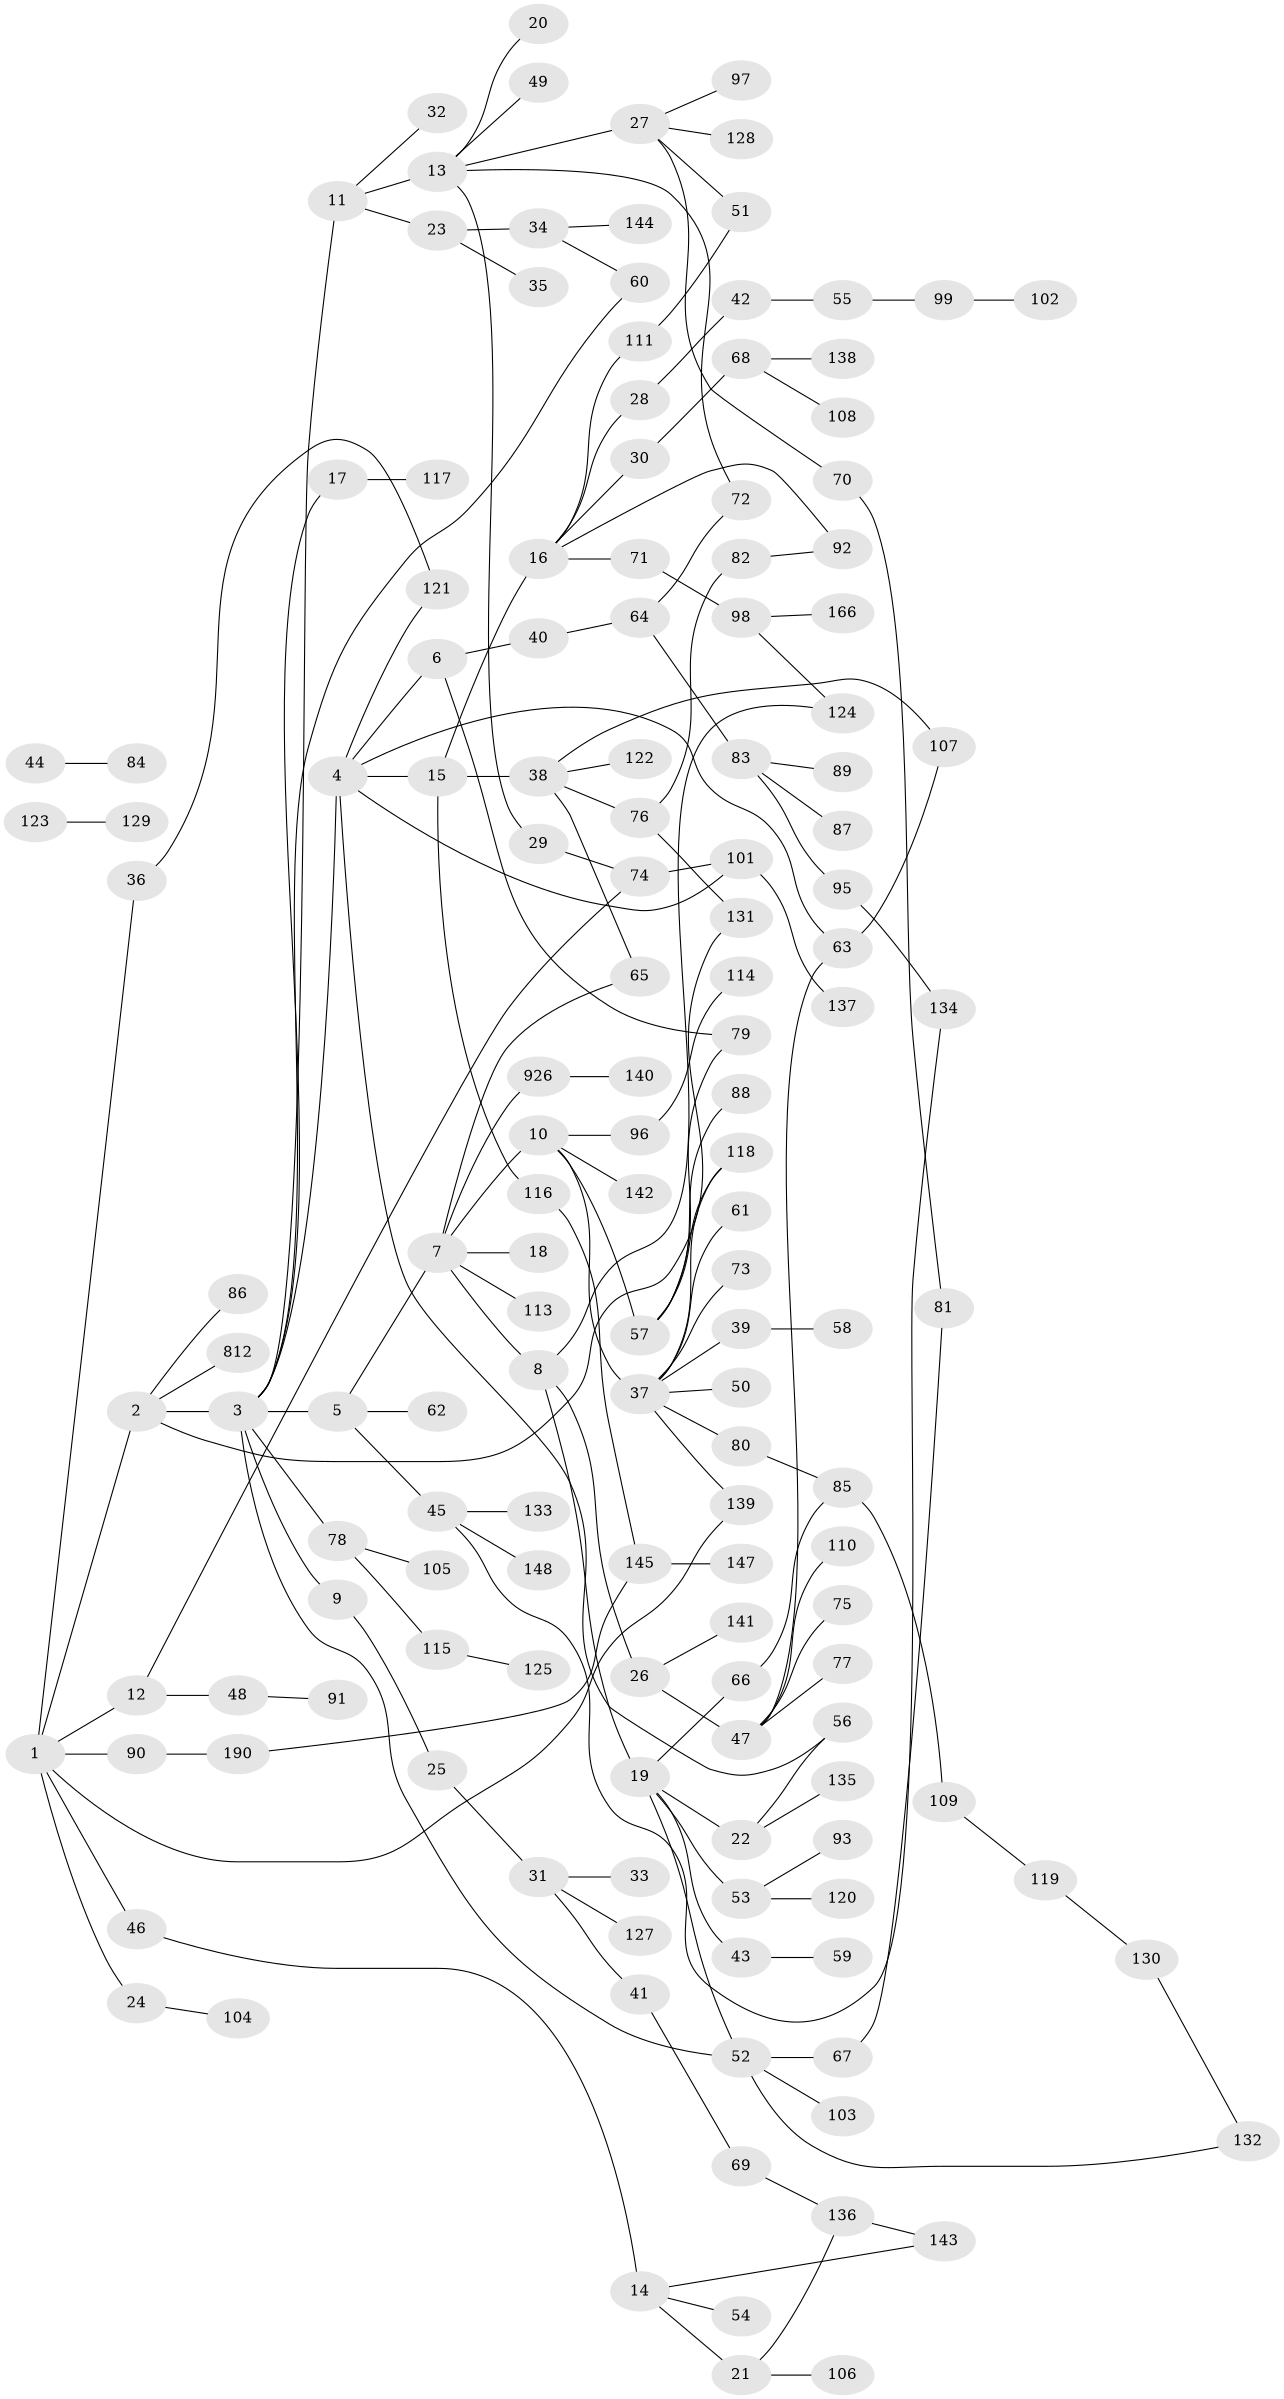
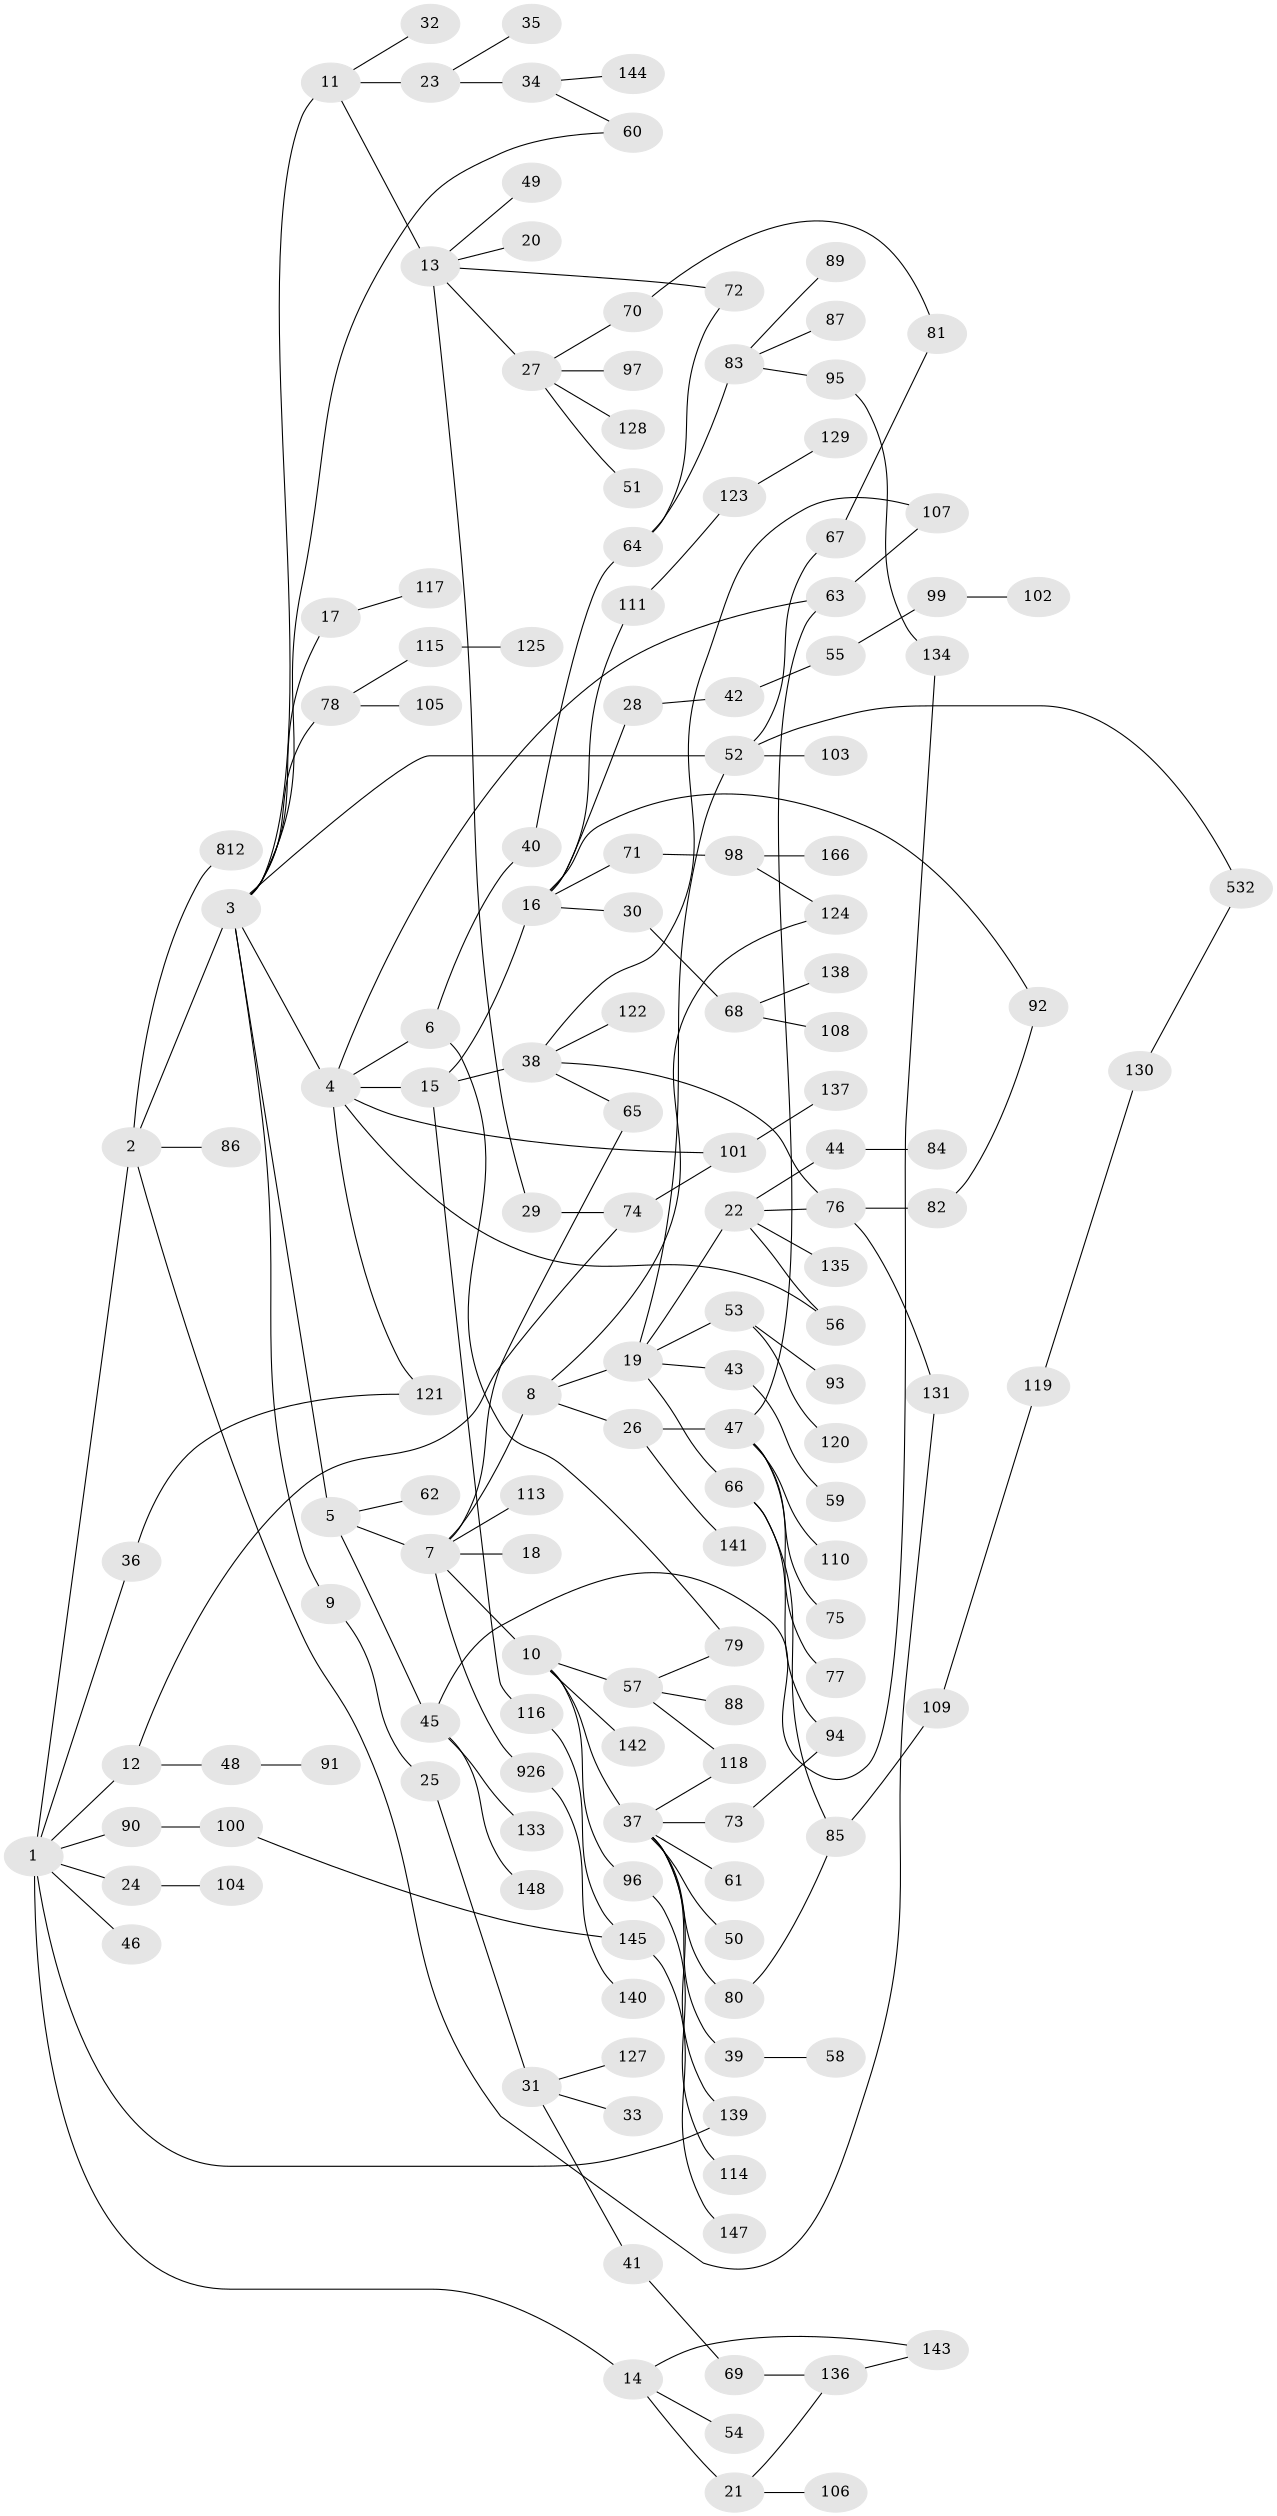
(696, 280) -> (686, 553)
none -> (784, 1181)
none -> (784, 1210)
none -> (836, 1737)
(238, 1754) -> (231, 1827)
(493, 1982) -> (182, 2278)
(1248, 2141) -> (1241, 888)
